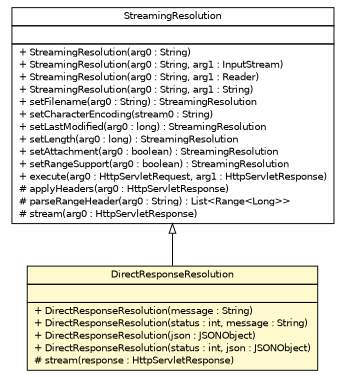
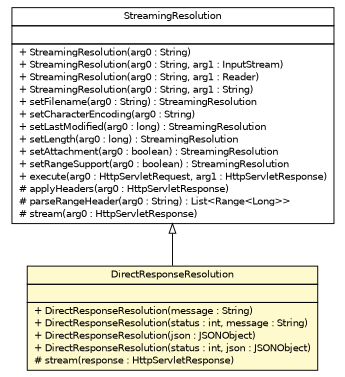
(116, 115) -> (107, 115)
